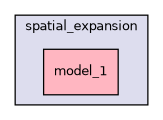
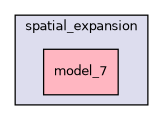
(81, 72) -> (81, 72)
